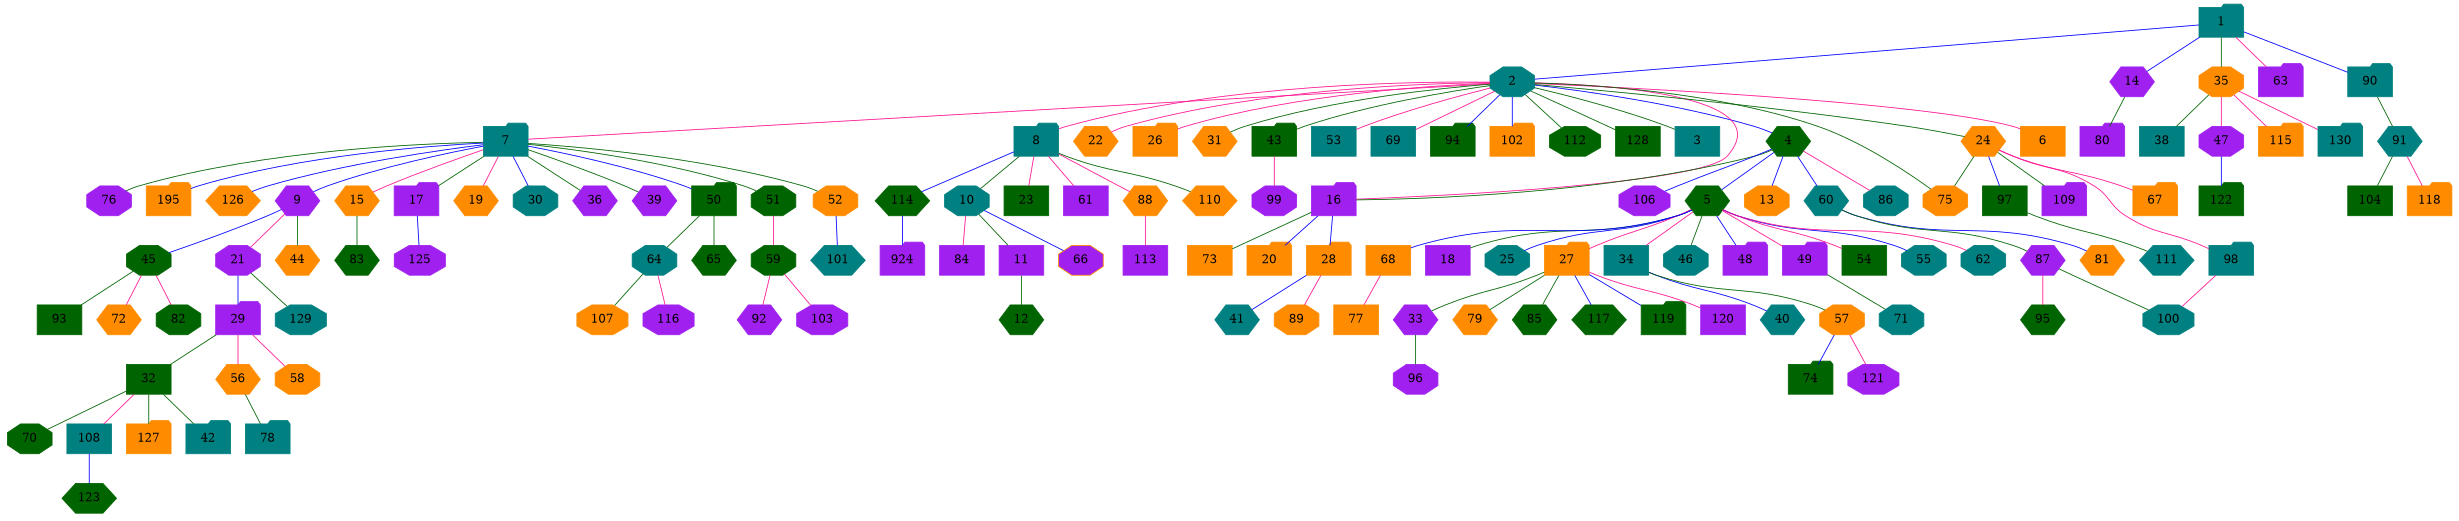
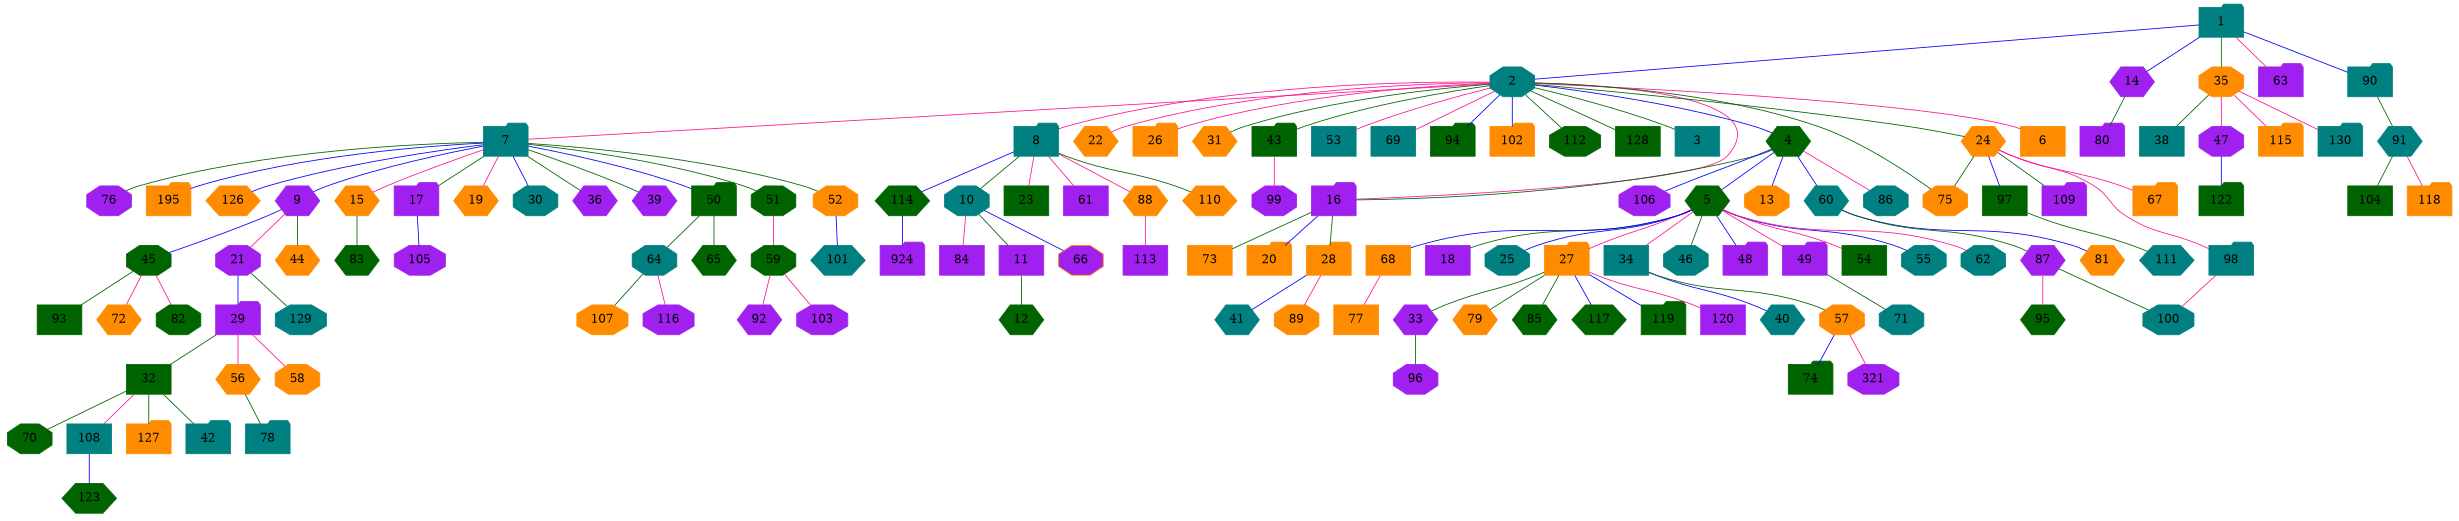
(1331, 231) -> (1331, 231)
(420, 260) -> (420, 260)
(1873, 379) -> (1873, 379)
